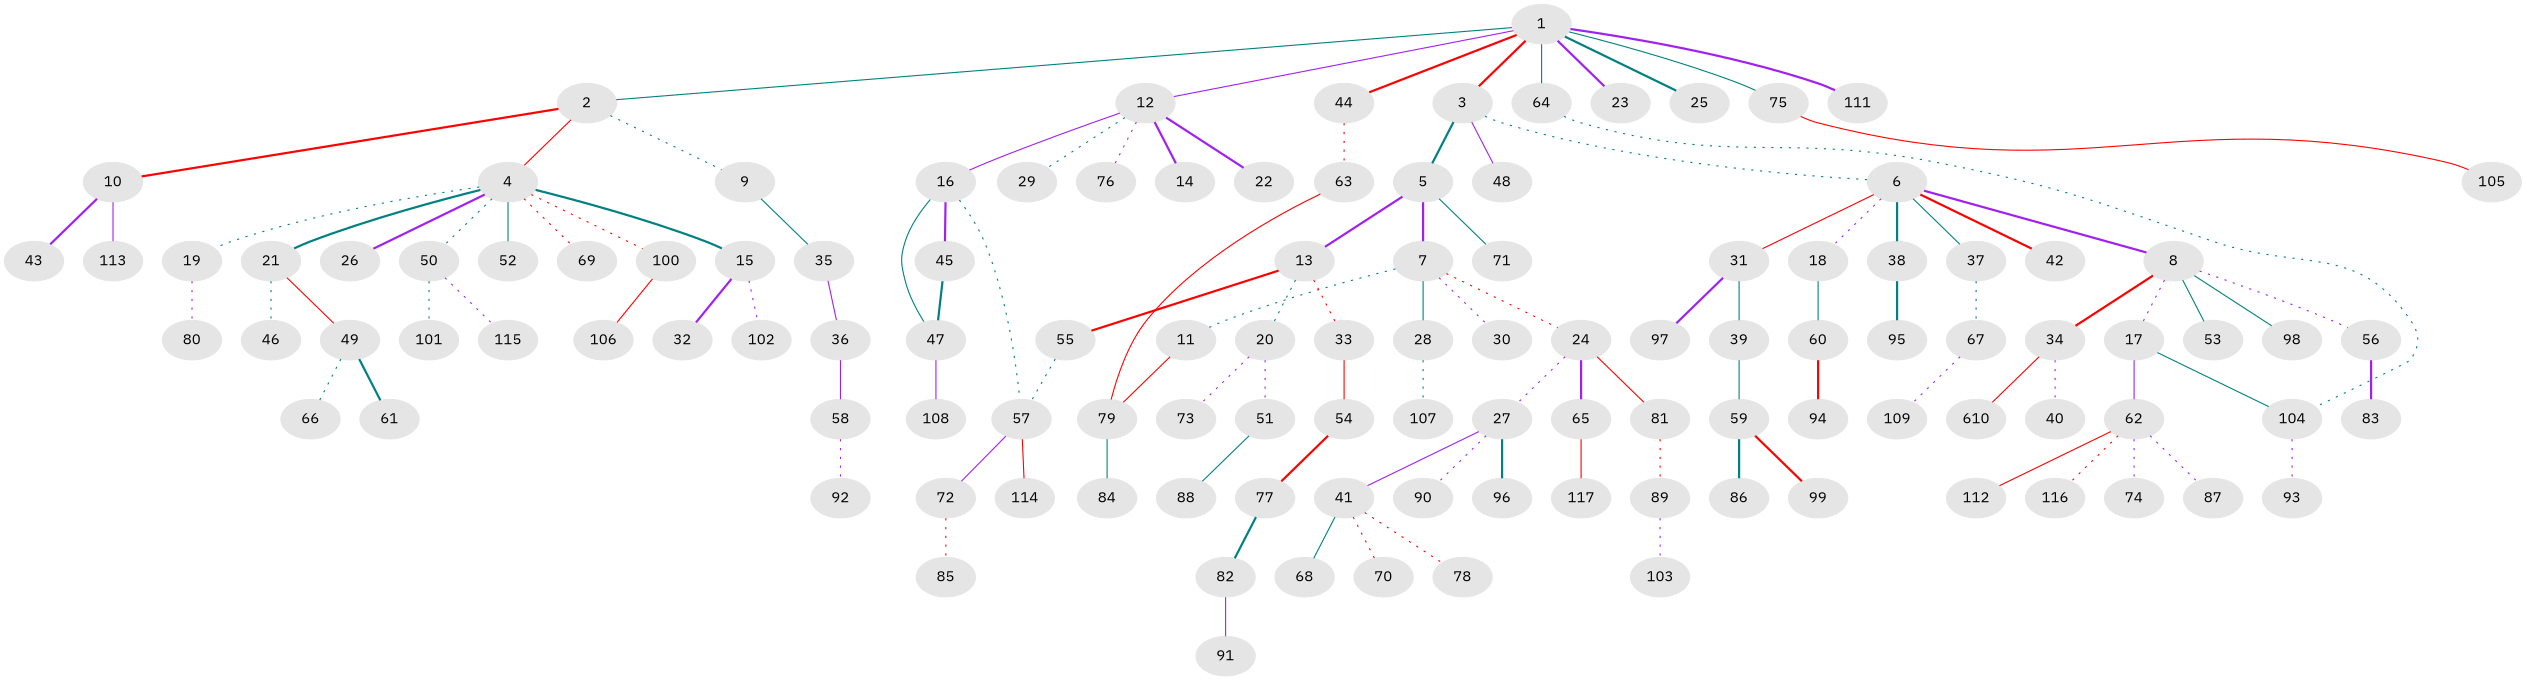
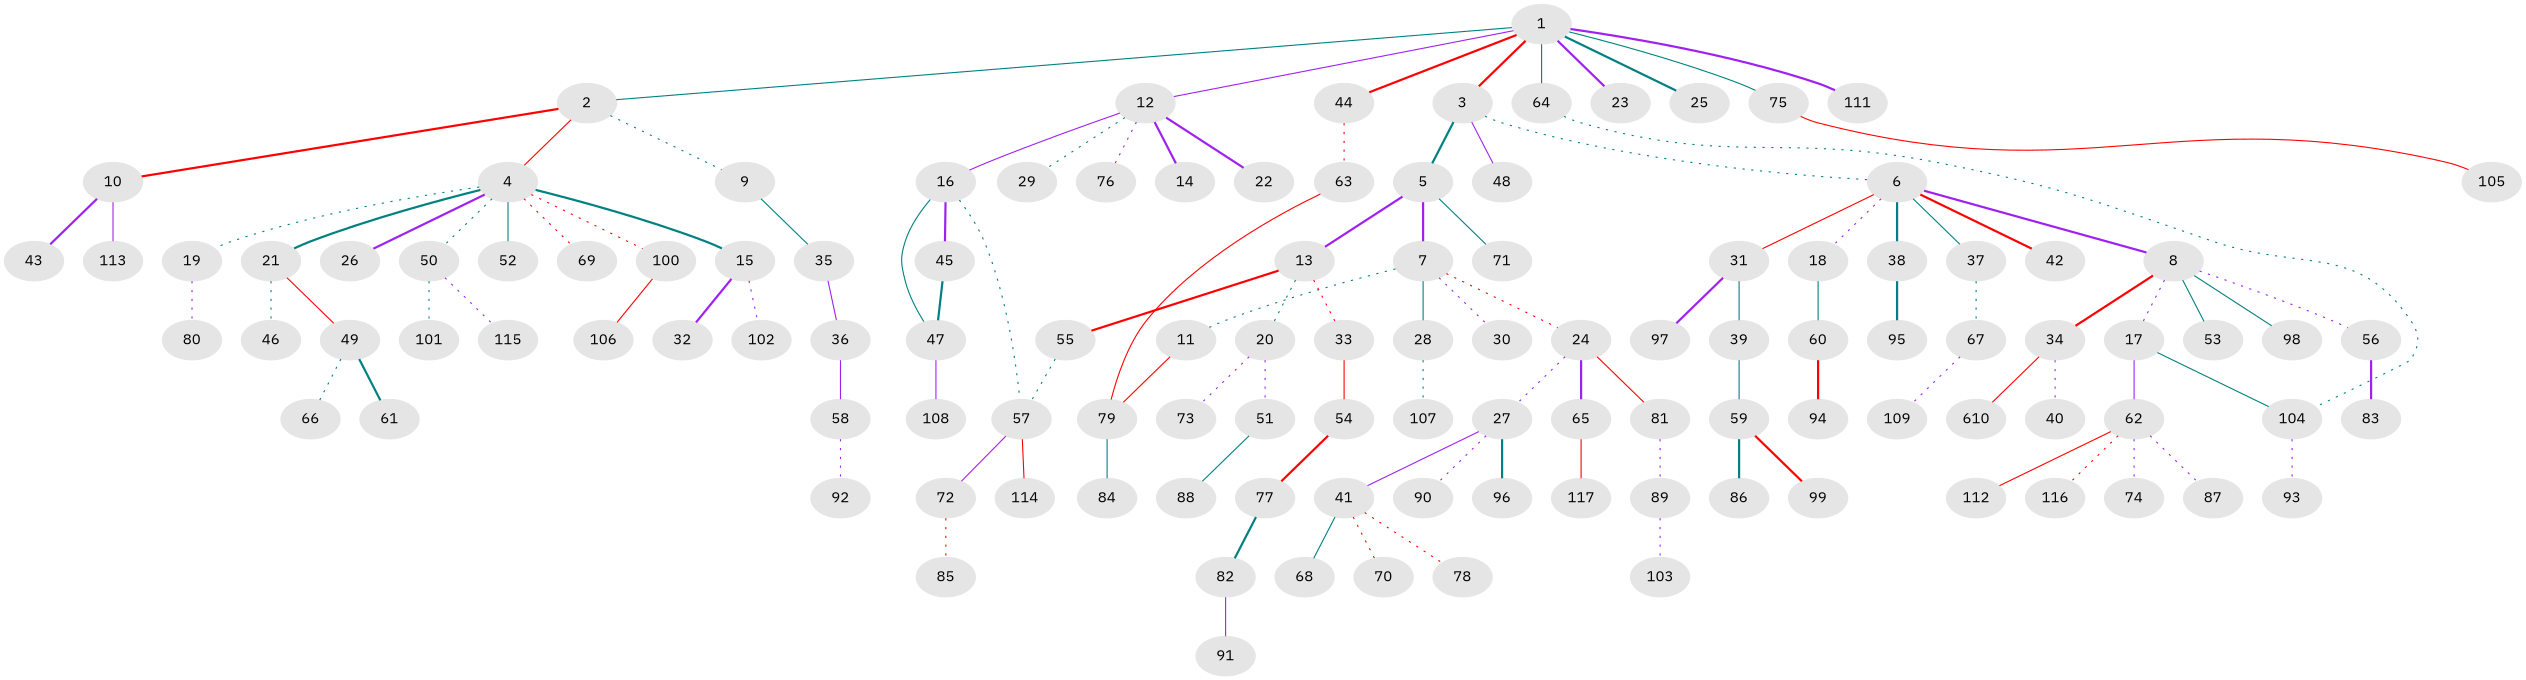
(1660, 459) -> (1660, 459)
